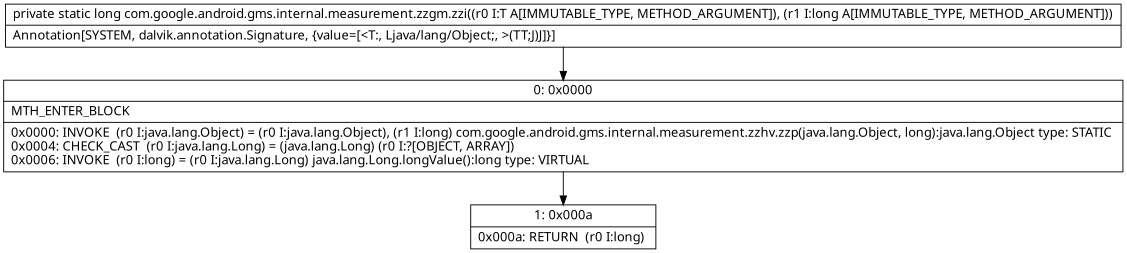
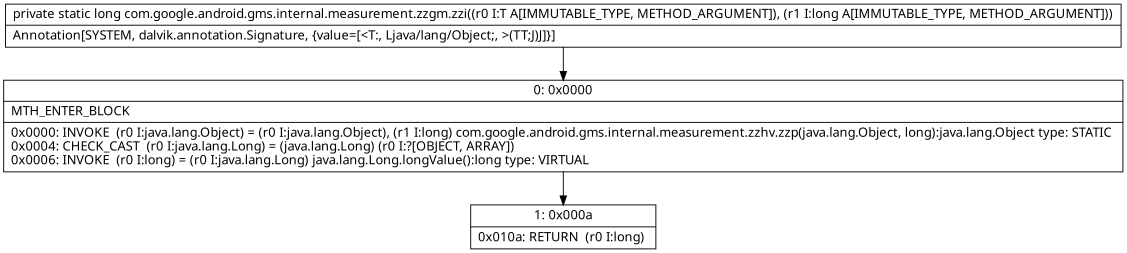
(563, 237) -> (563, 237)
